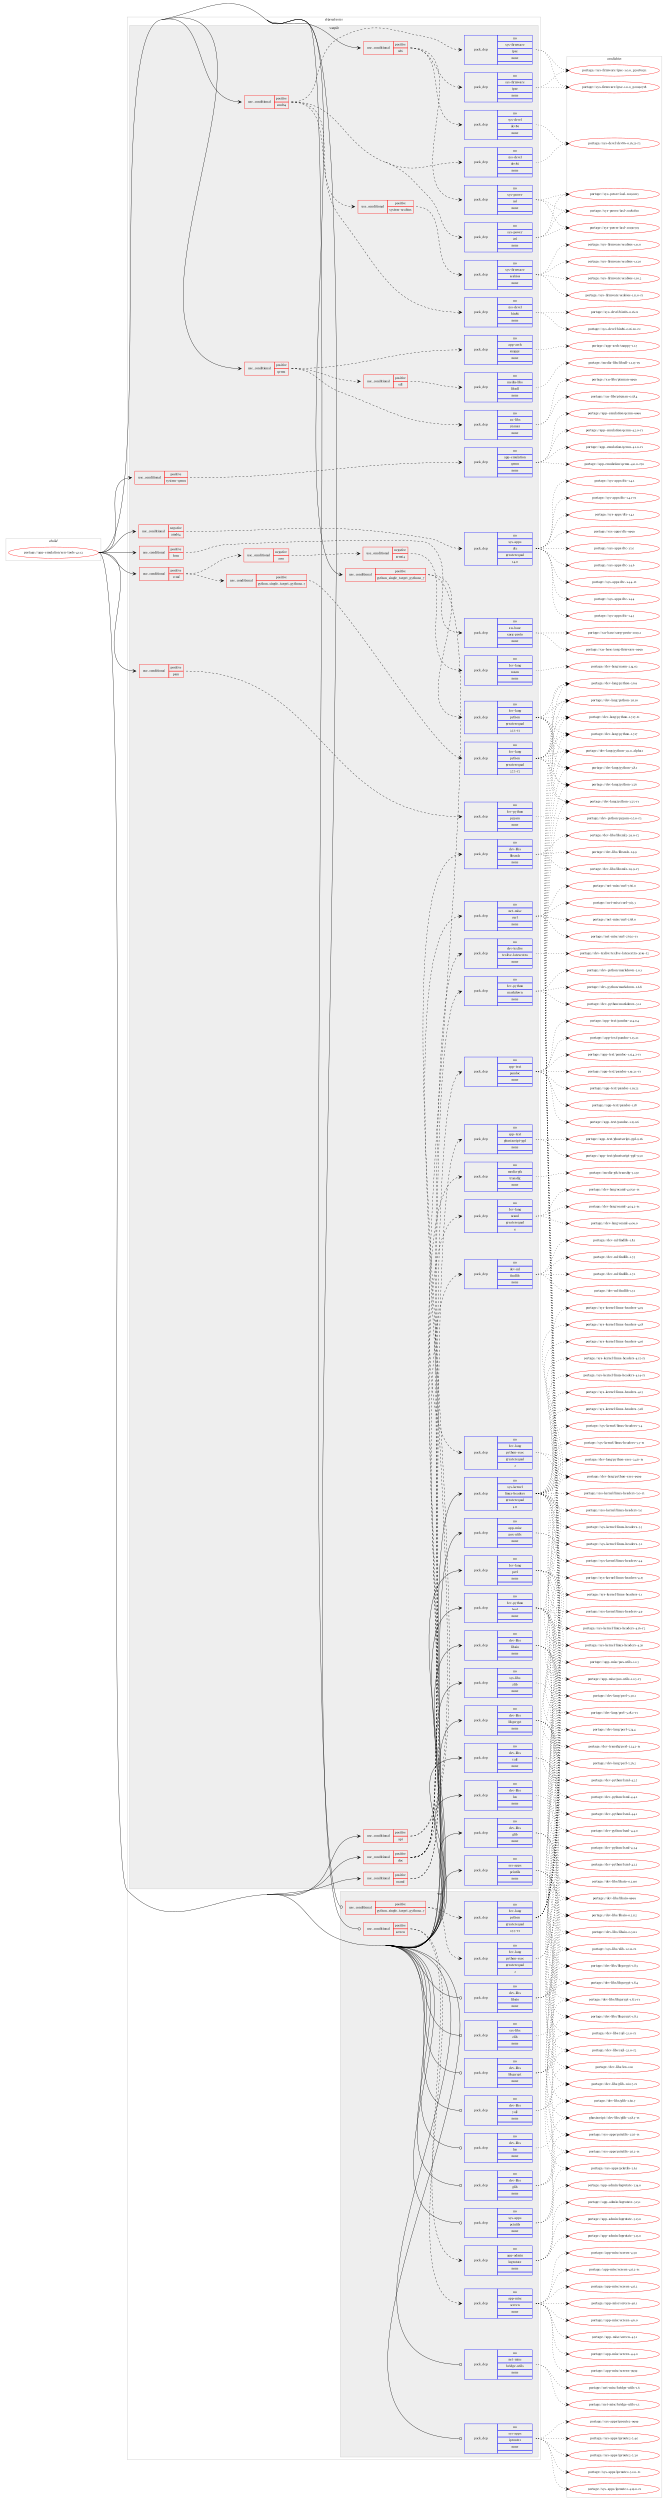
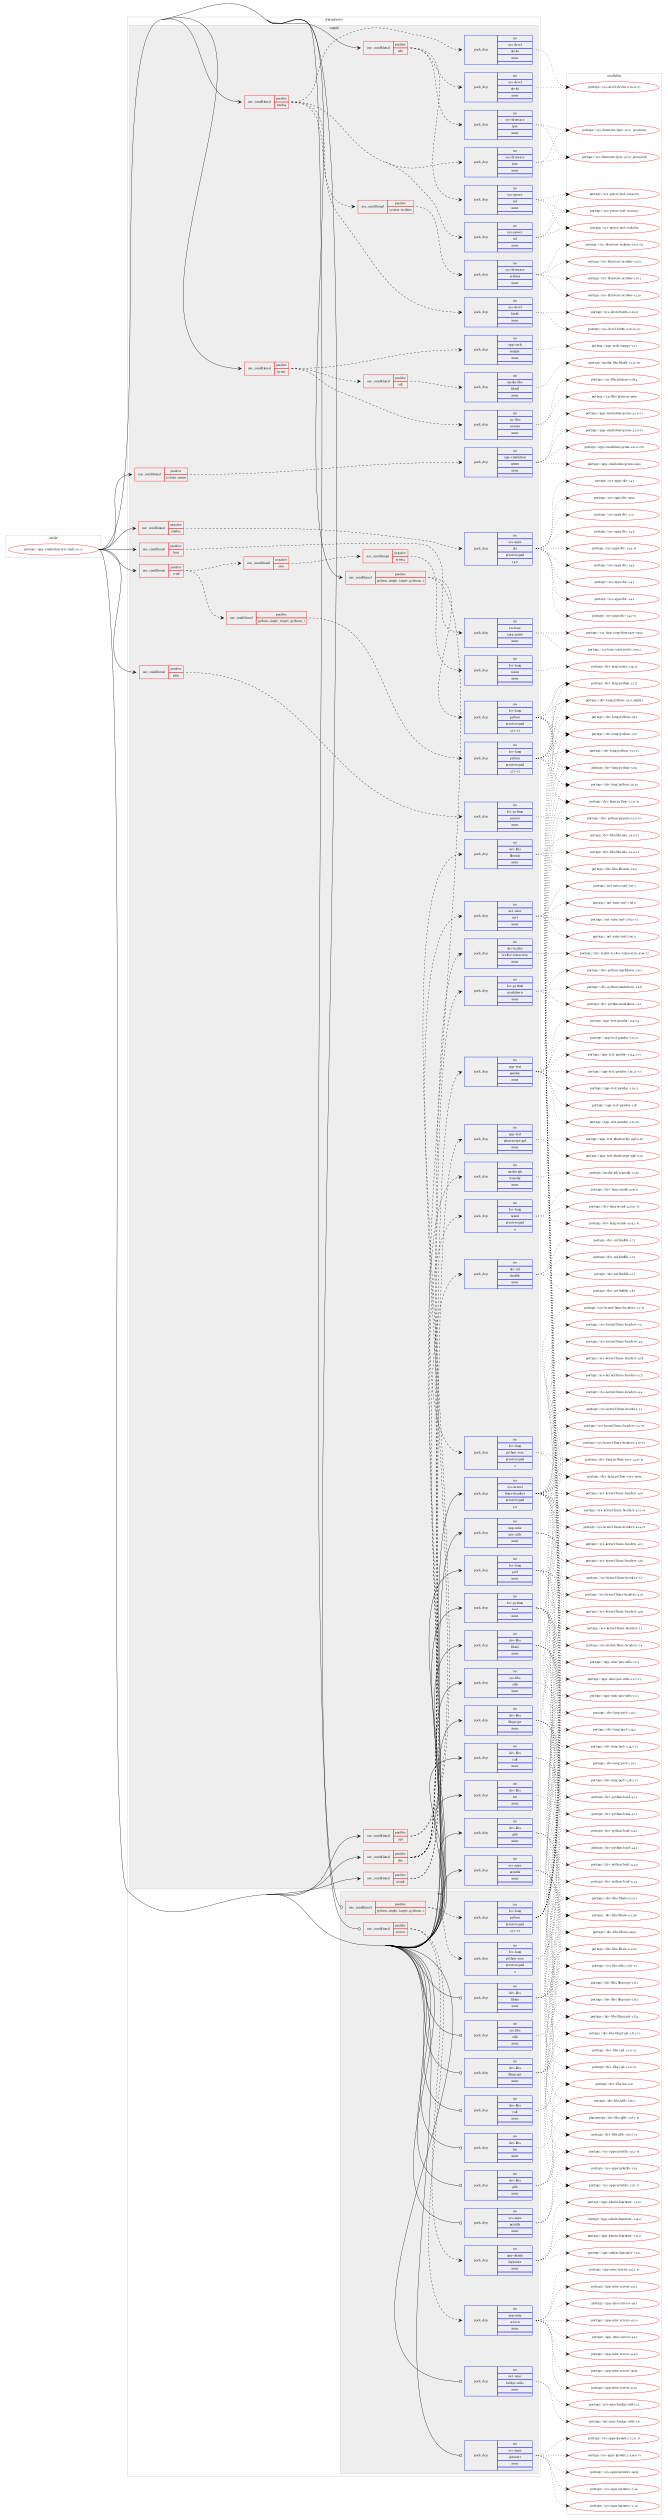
(614, 87) -> (614, 157)
none -> (614, 1662)
(614, 1747) -> (614, 1747)
(614, 1949) -> (614, 1966)
